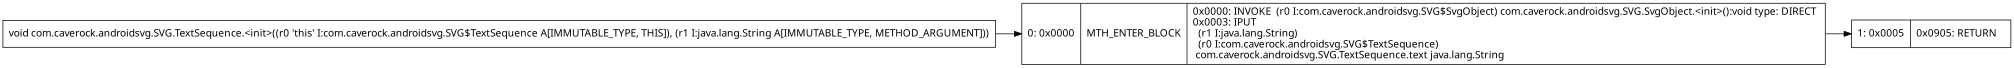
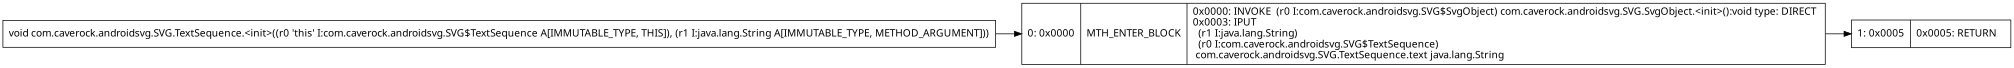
(1961, 33) -> (1961, 33)
